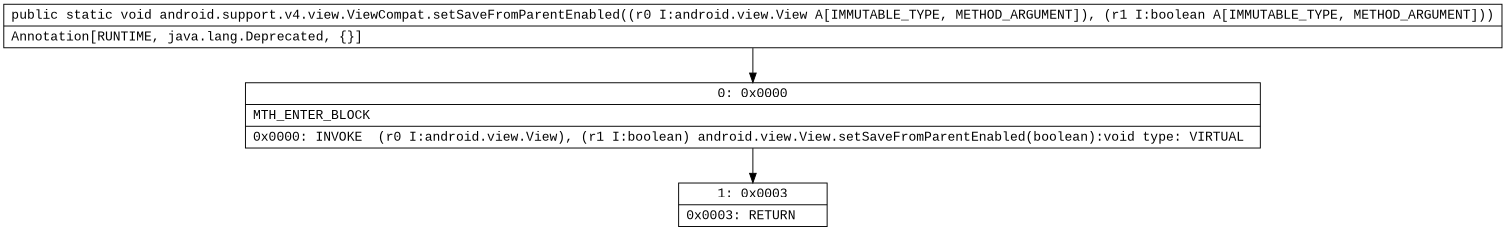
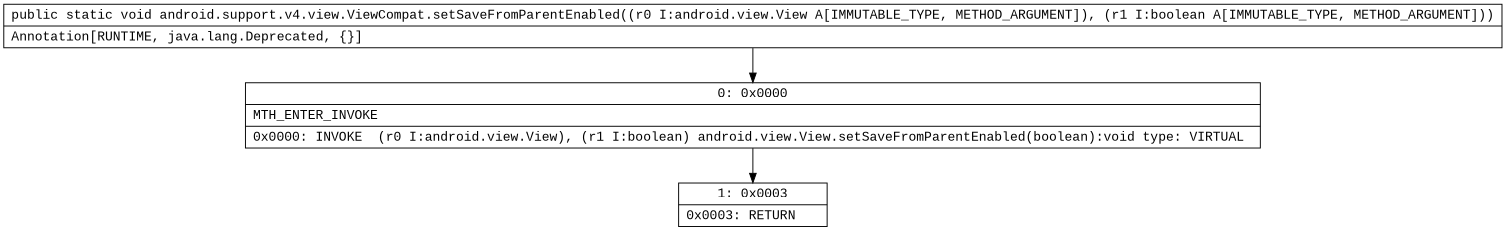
(312, 115) -> (316, 115)
